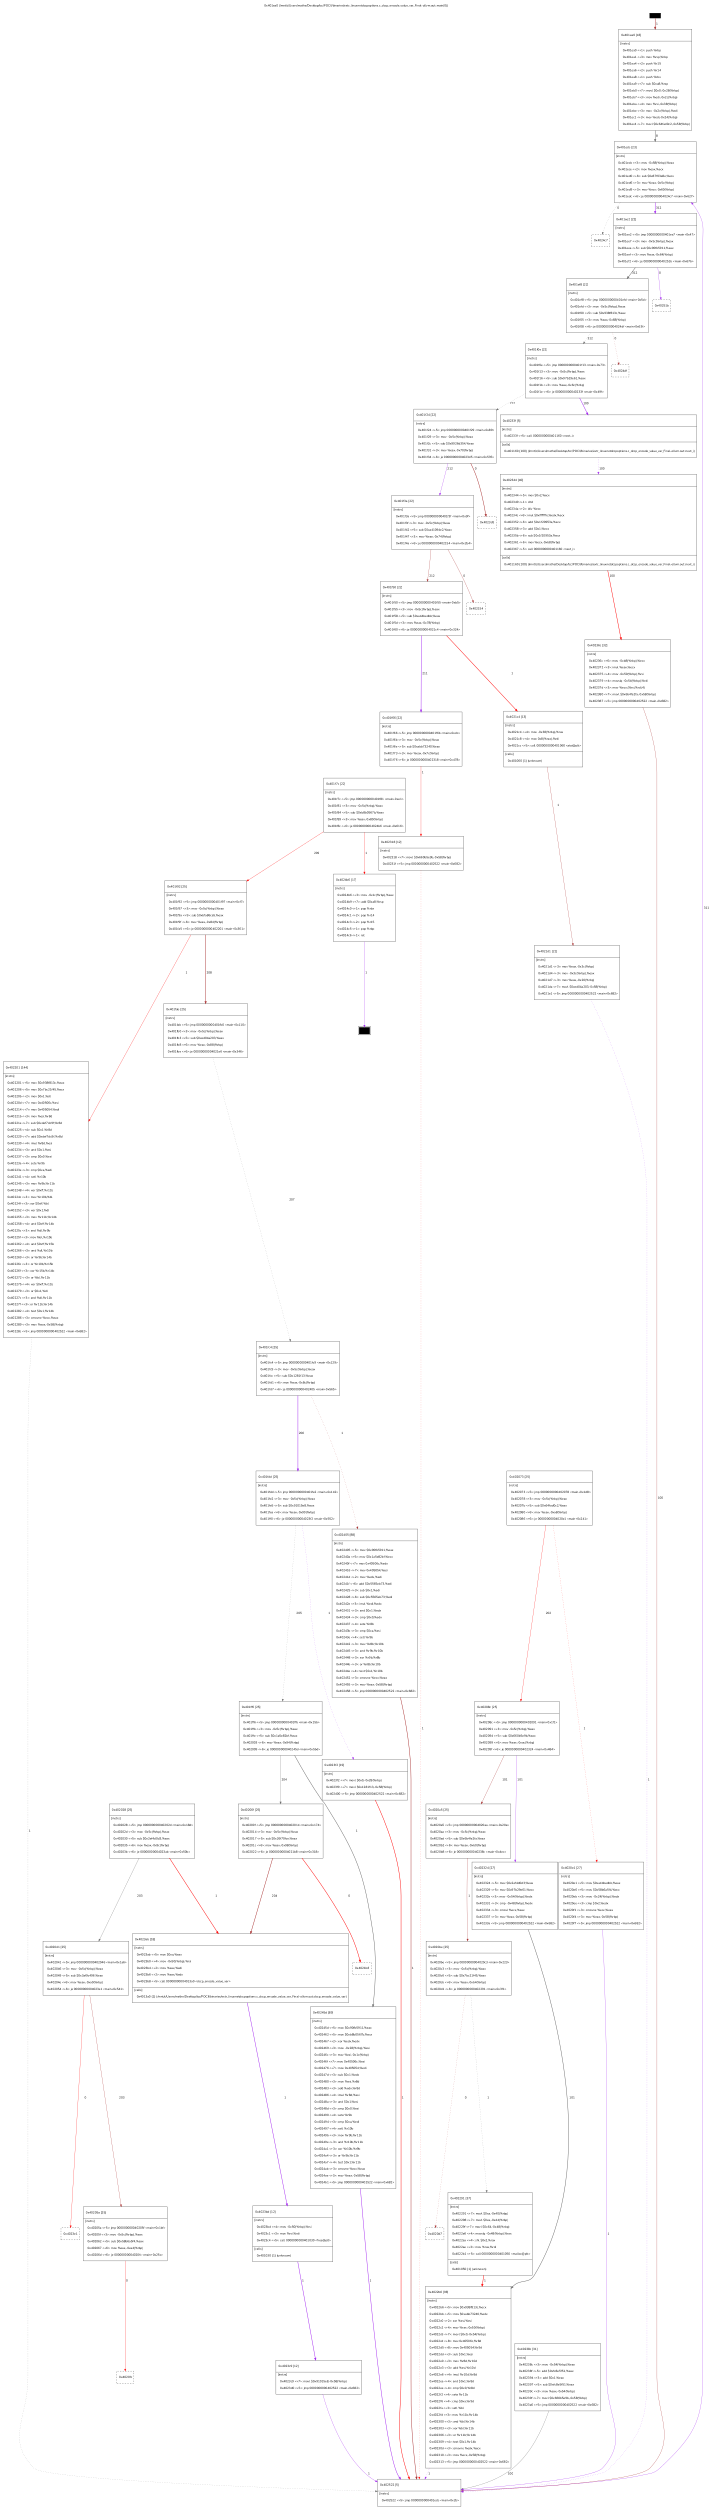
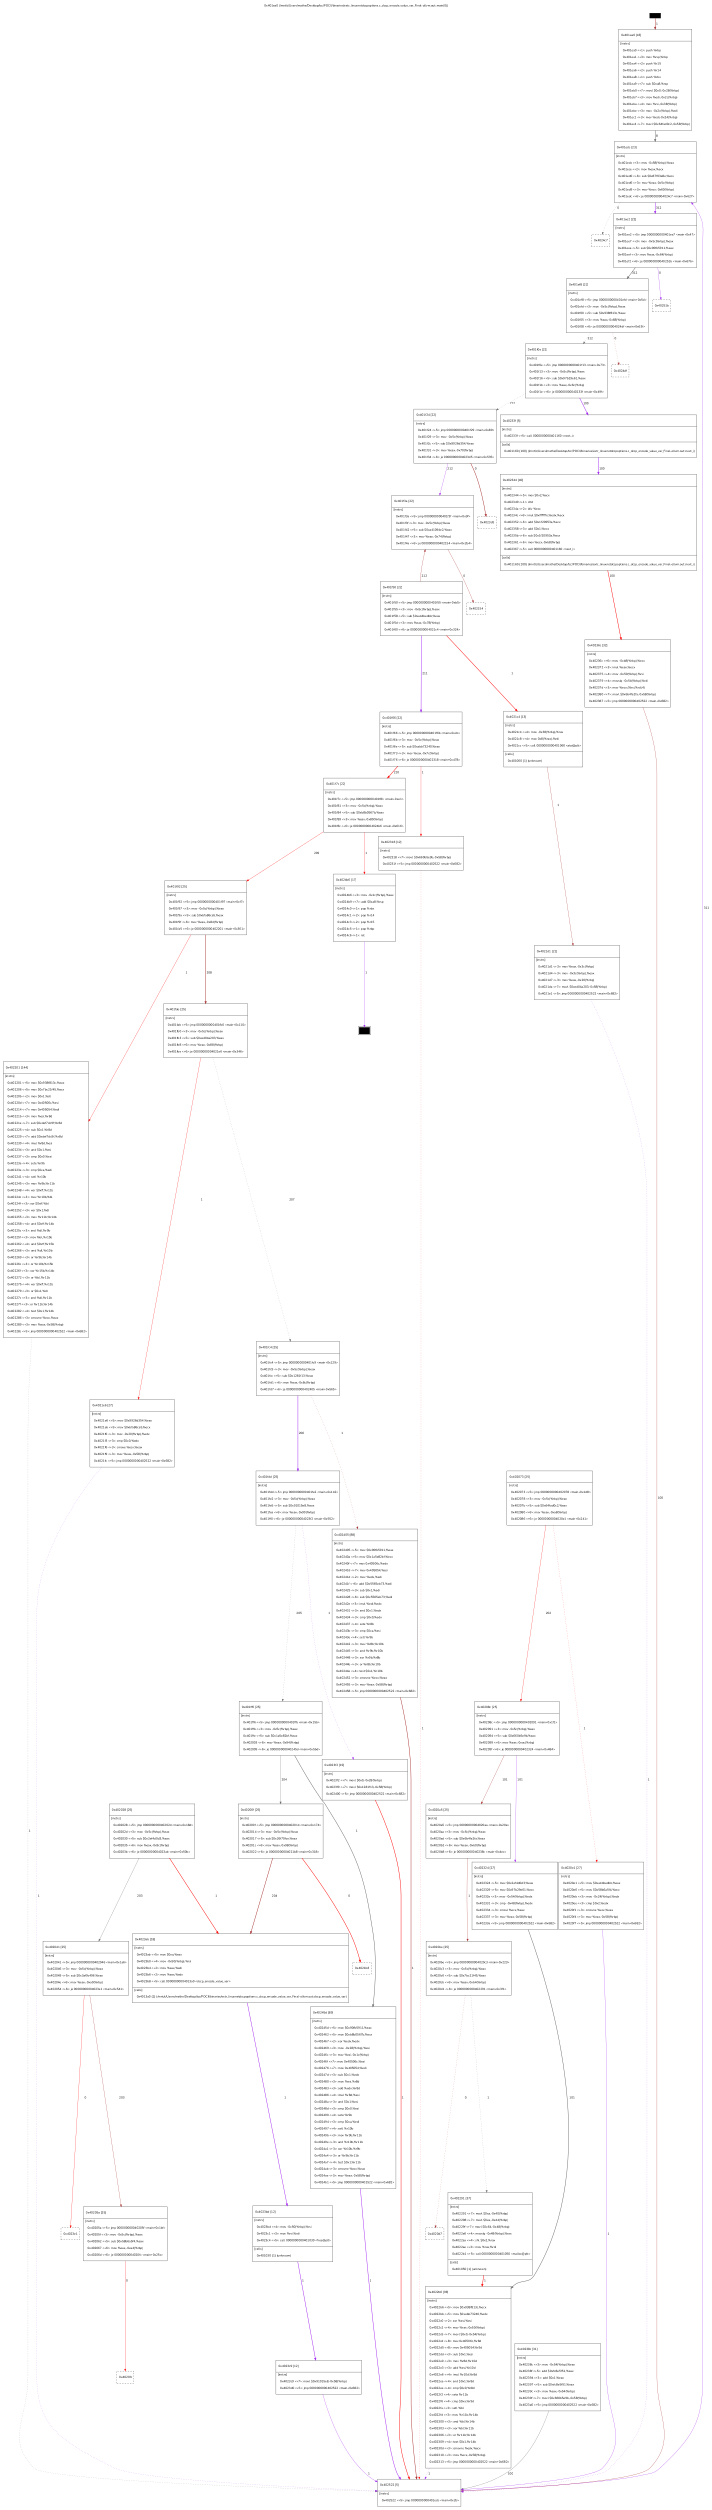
(598, 465) -> (598, 465)
(430, 565) -> (422, 567)
none -> (393, 771)
none -> (132, 1433)
